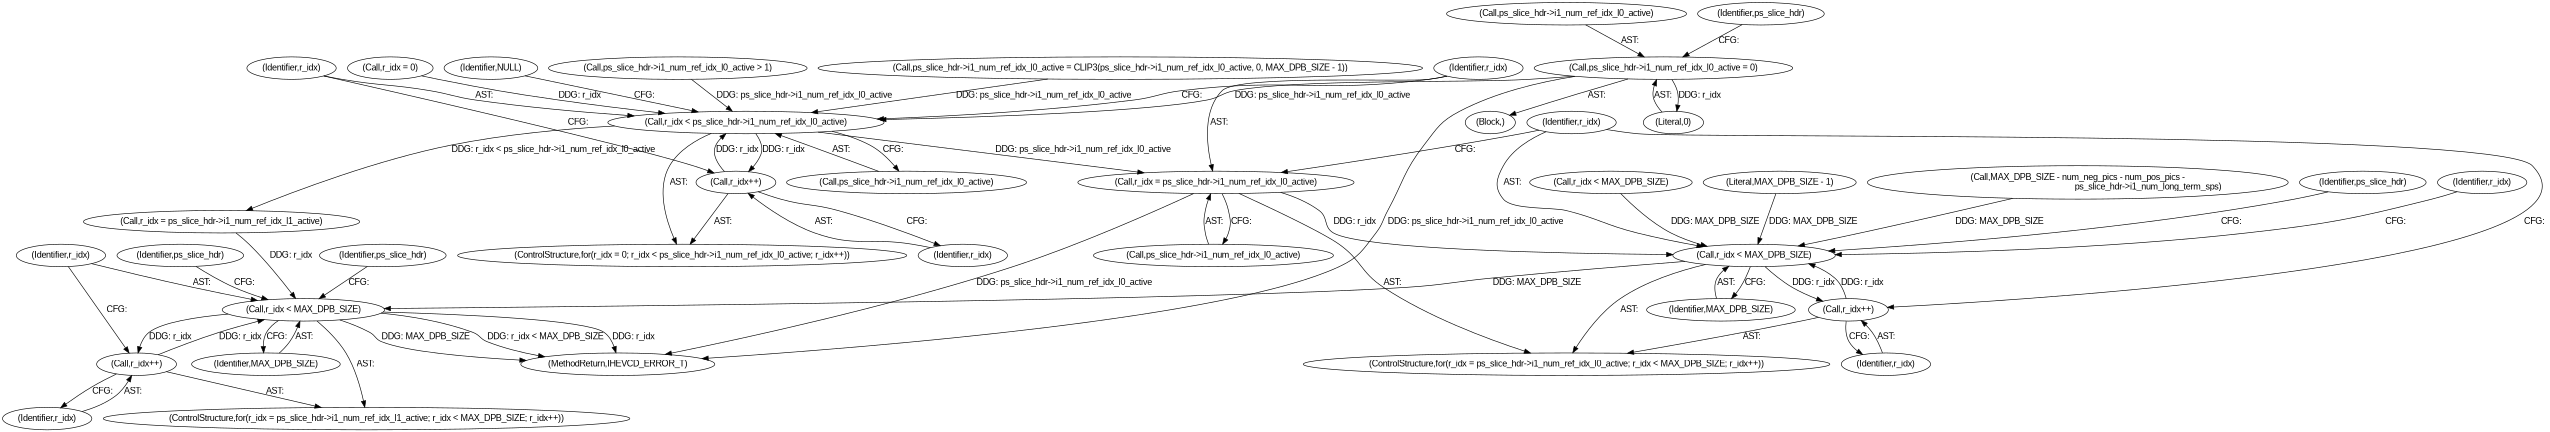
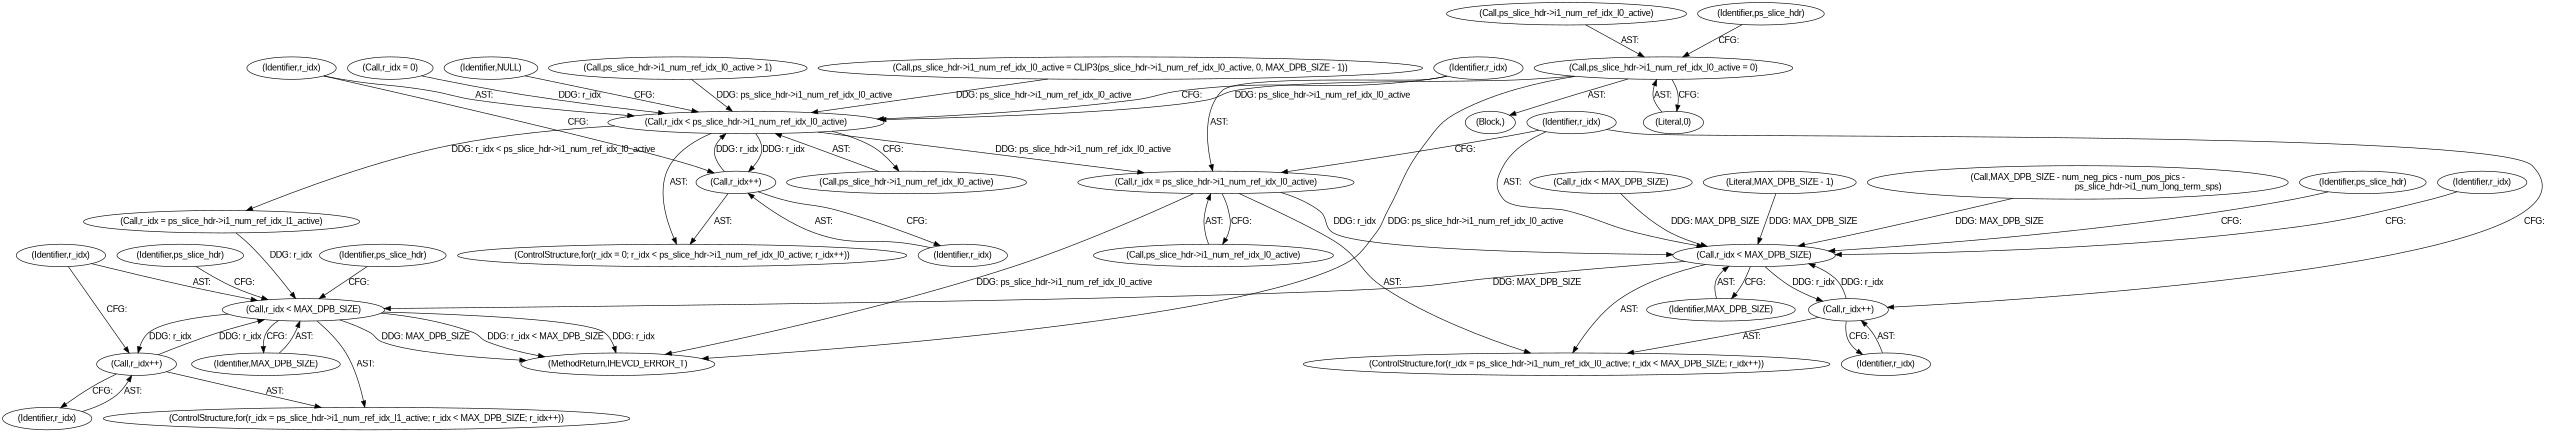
(1700, 95) -> (1690, 95)
